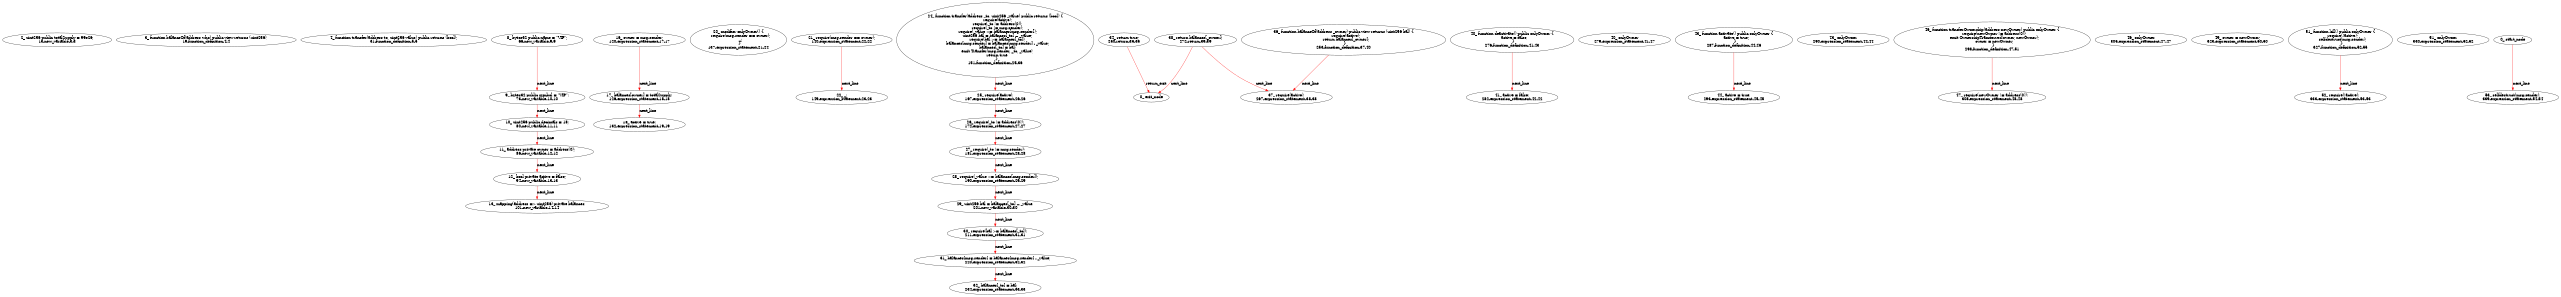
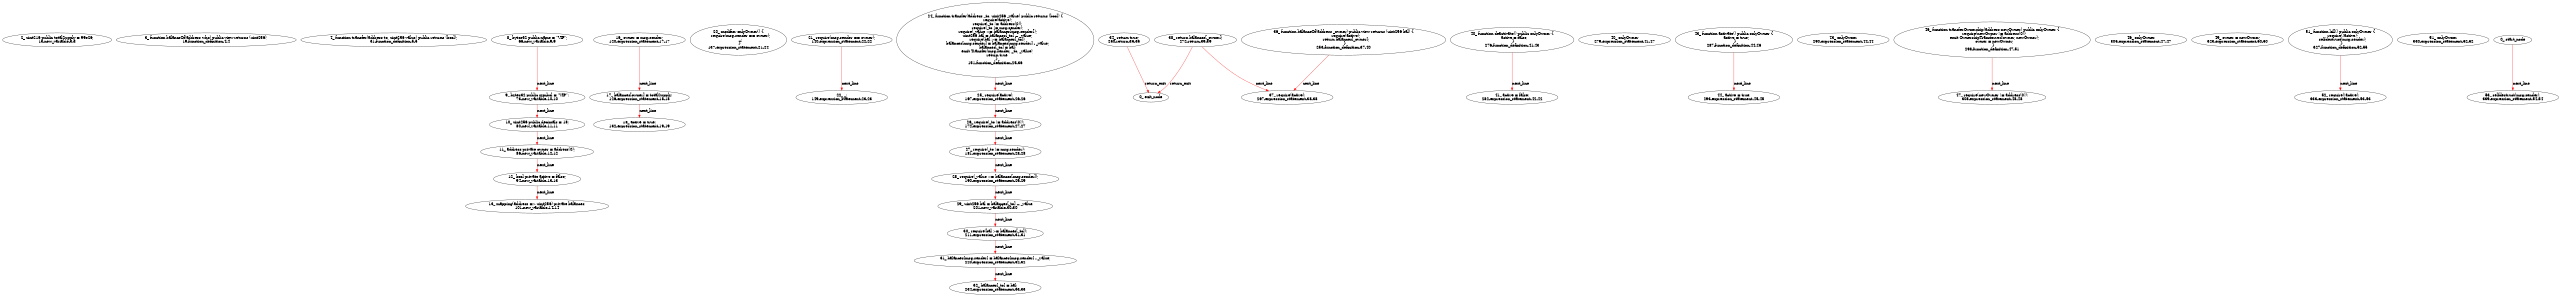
(57, 40) -> (57, 40)
(1179, 84) -> (1180, 84)
